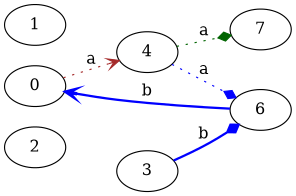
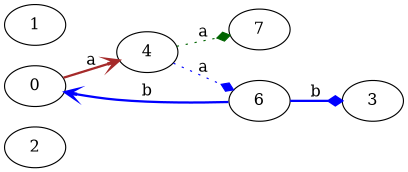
(86, 71) -> (86, 71)
(201, 148) -> (309, 101)
